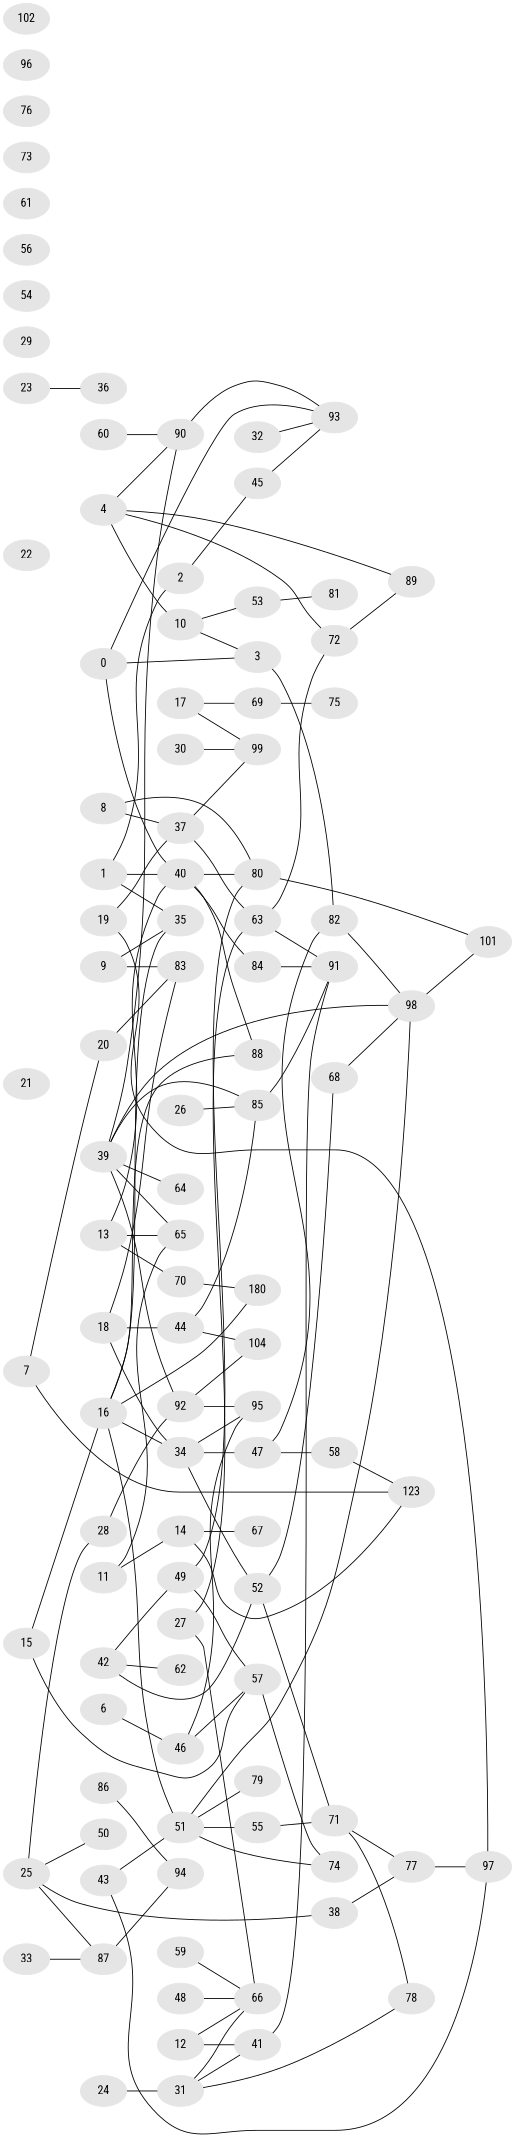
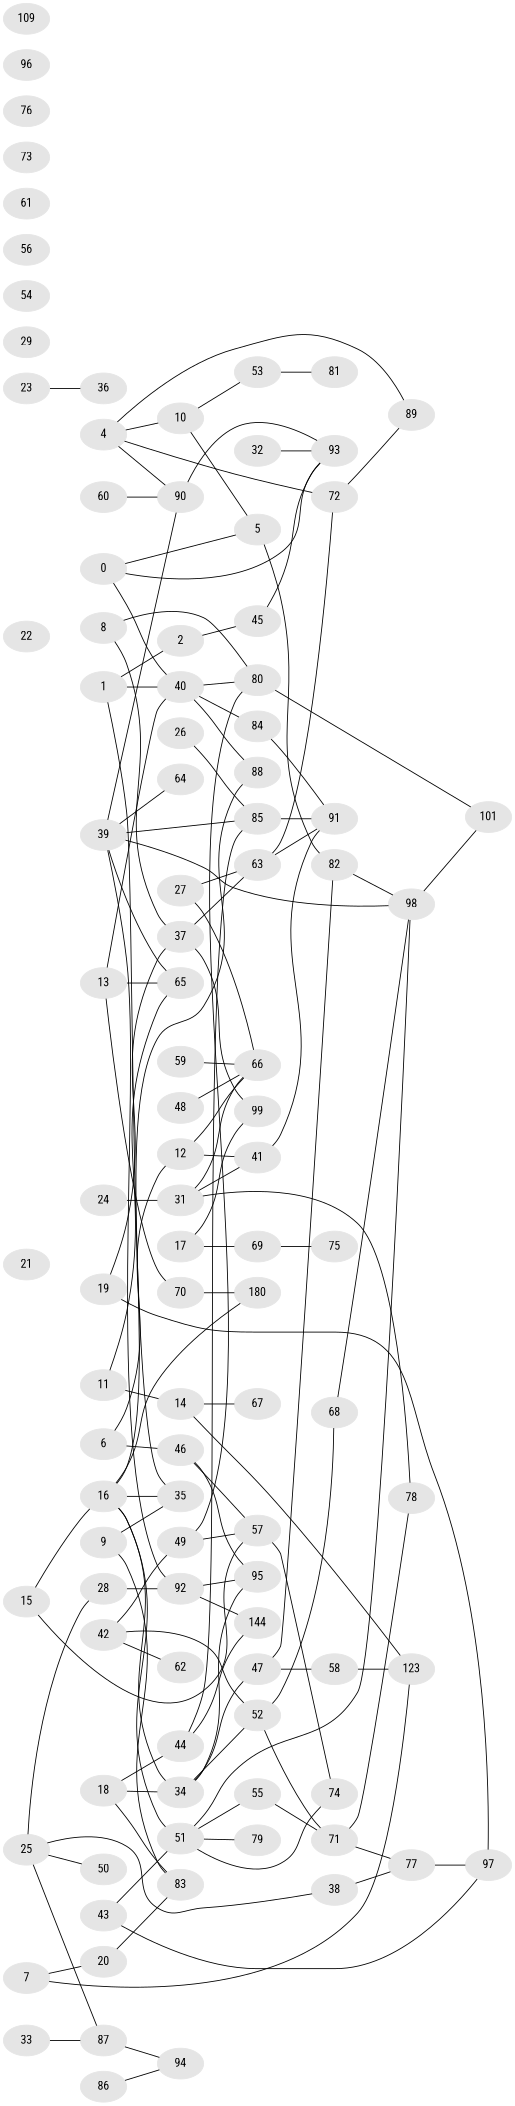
(27, 19) -> (27, 19)
(258, 657) -> (258, 530)
(181, 749) -> none
none -> (139, 1298)
(258, 1344) -> (258, 1623)
